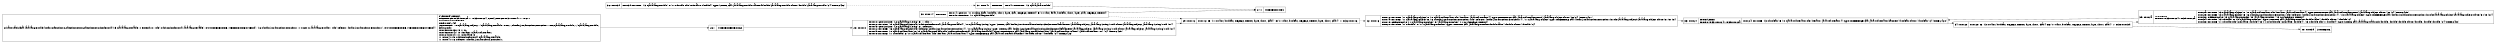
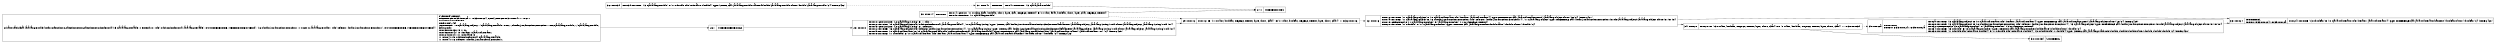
(1707, 20) -> (2253, 20)
(1950, 23) -> (1680, 24)
